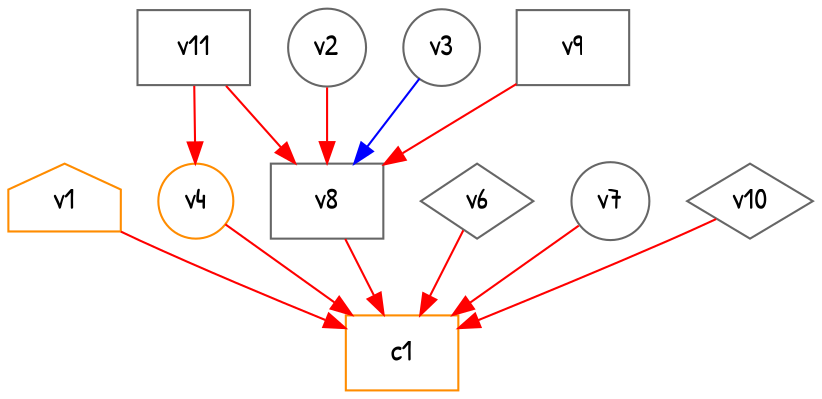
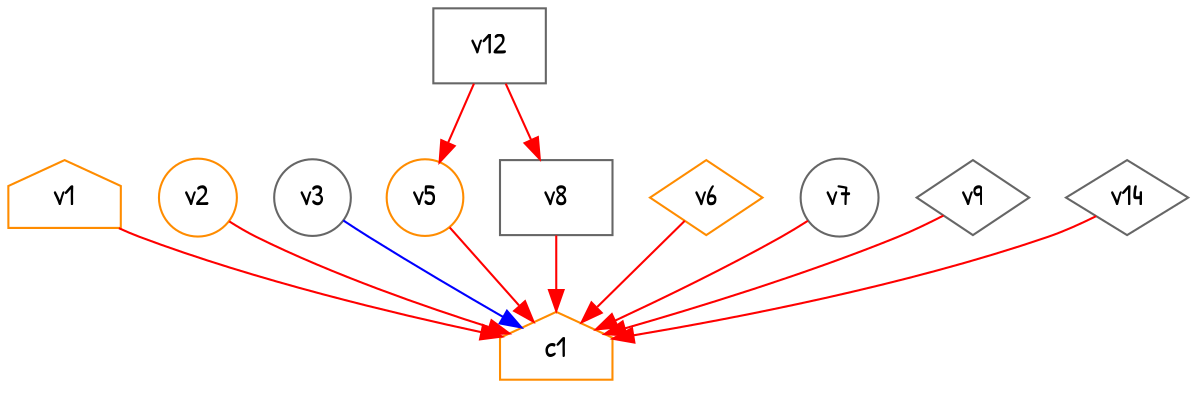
(194, 48) -> (490, 46)
(327, 48) -> (198, 198)
(573, 48) -> (973, 198)
(393, 113) -> (423, 270)
(327, 115) -> (356, 280)
(460, 119) -> (786, 278)
(196, 201) -> (425, 198)
(477, 201) -> (706, 198)
(750, 201) -> (1127, 198)
(402, 353) -> (556, 349)
